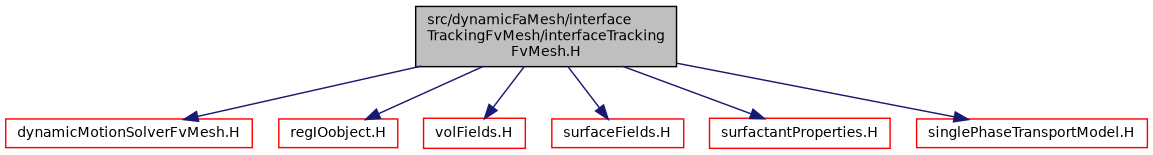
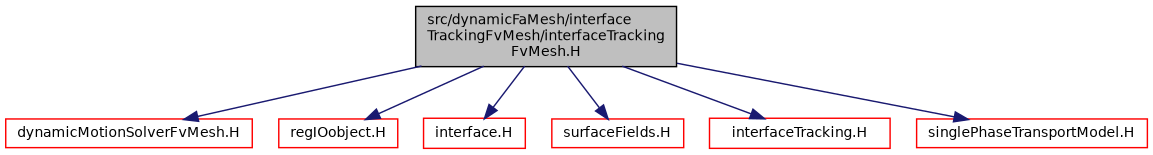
(474, 133) -> (474, 133)
(800, 133) -> (800, 133)
